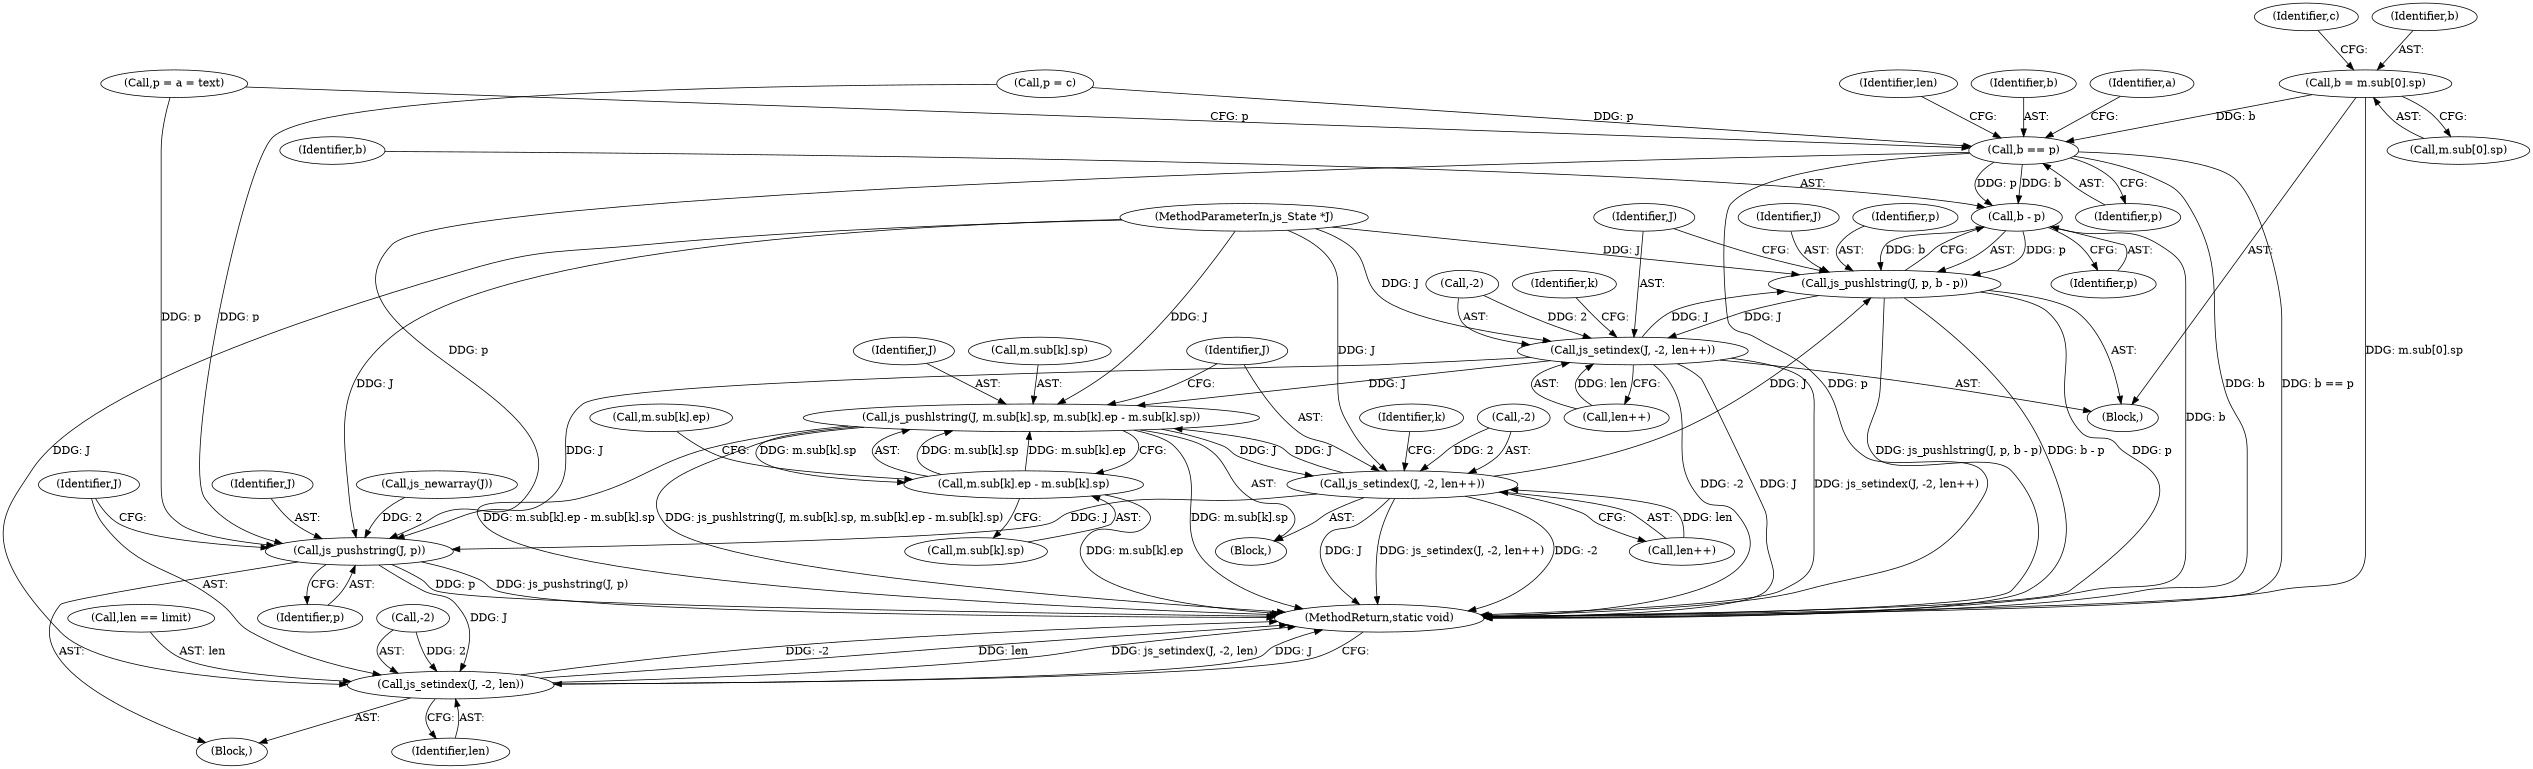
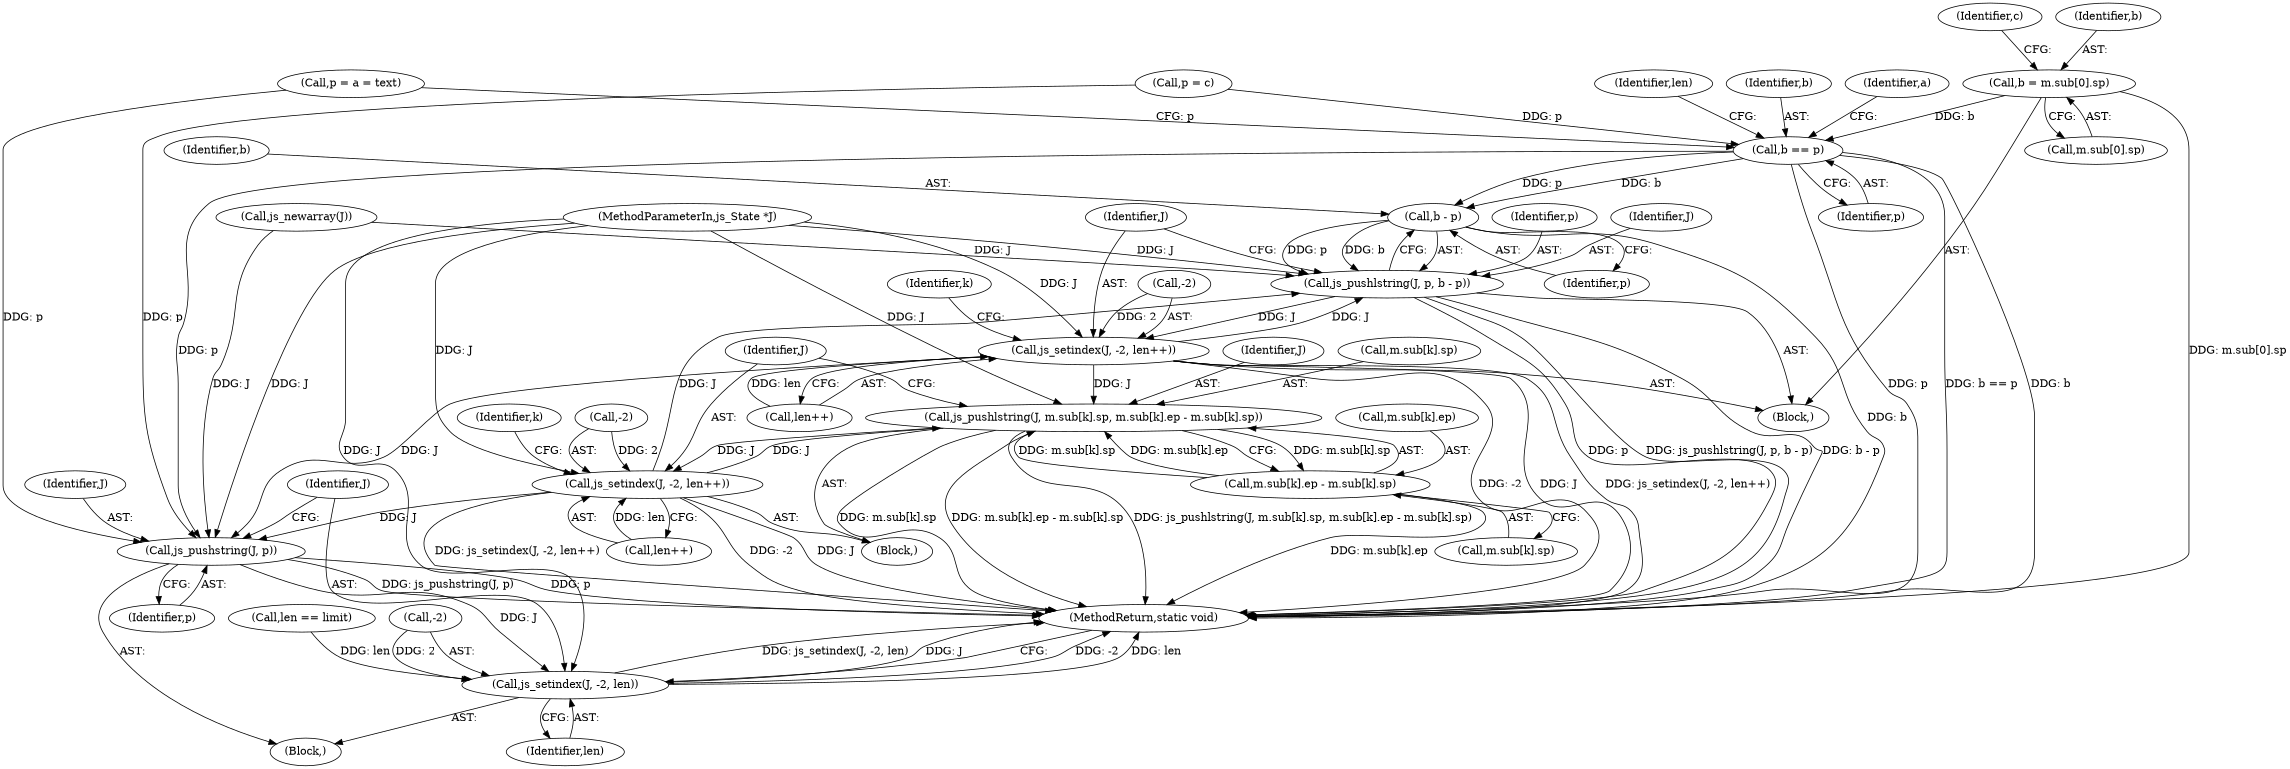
none -> (829, 248)
(738, 451) -> (1460, 451)
(402, 518) -> (232, 384)
(203, 652) -> (365, 652)
